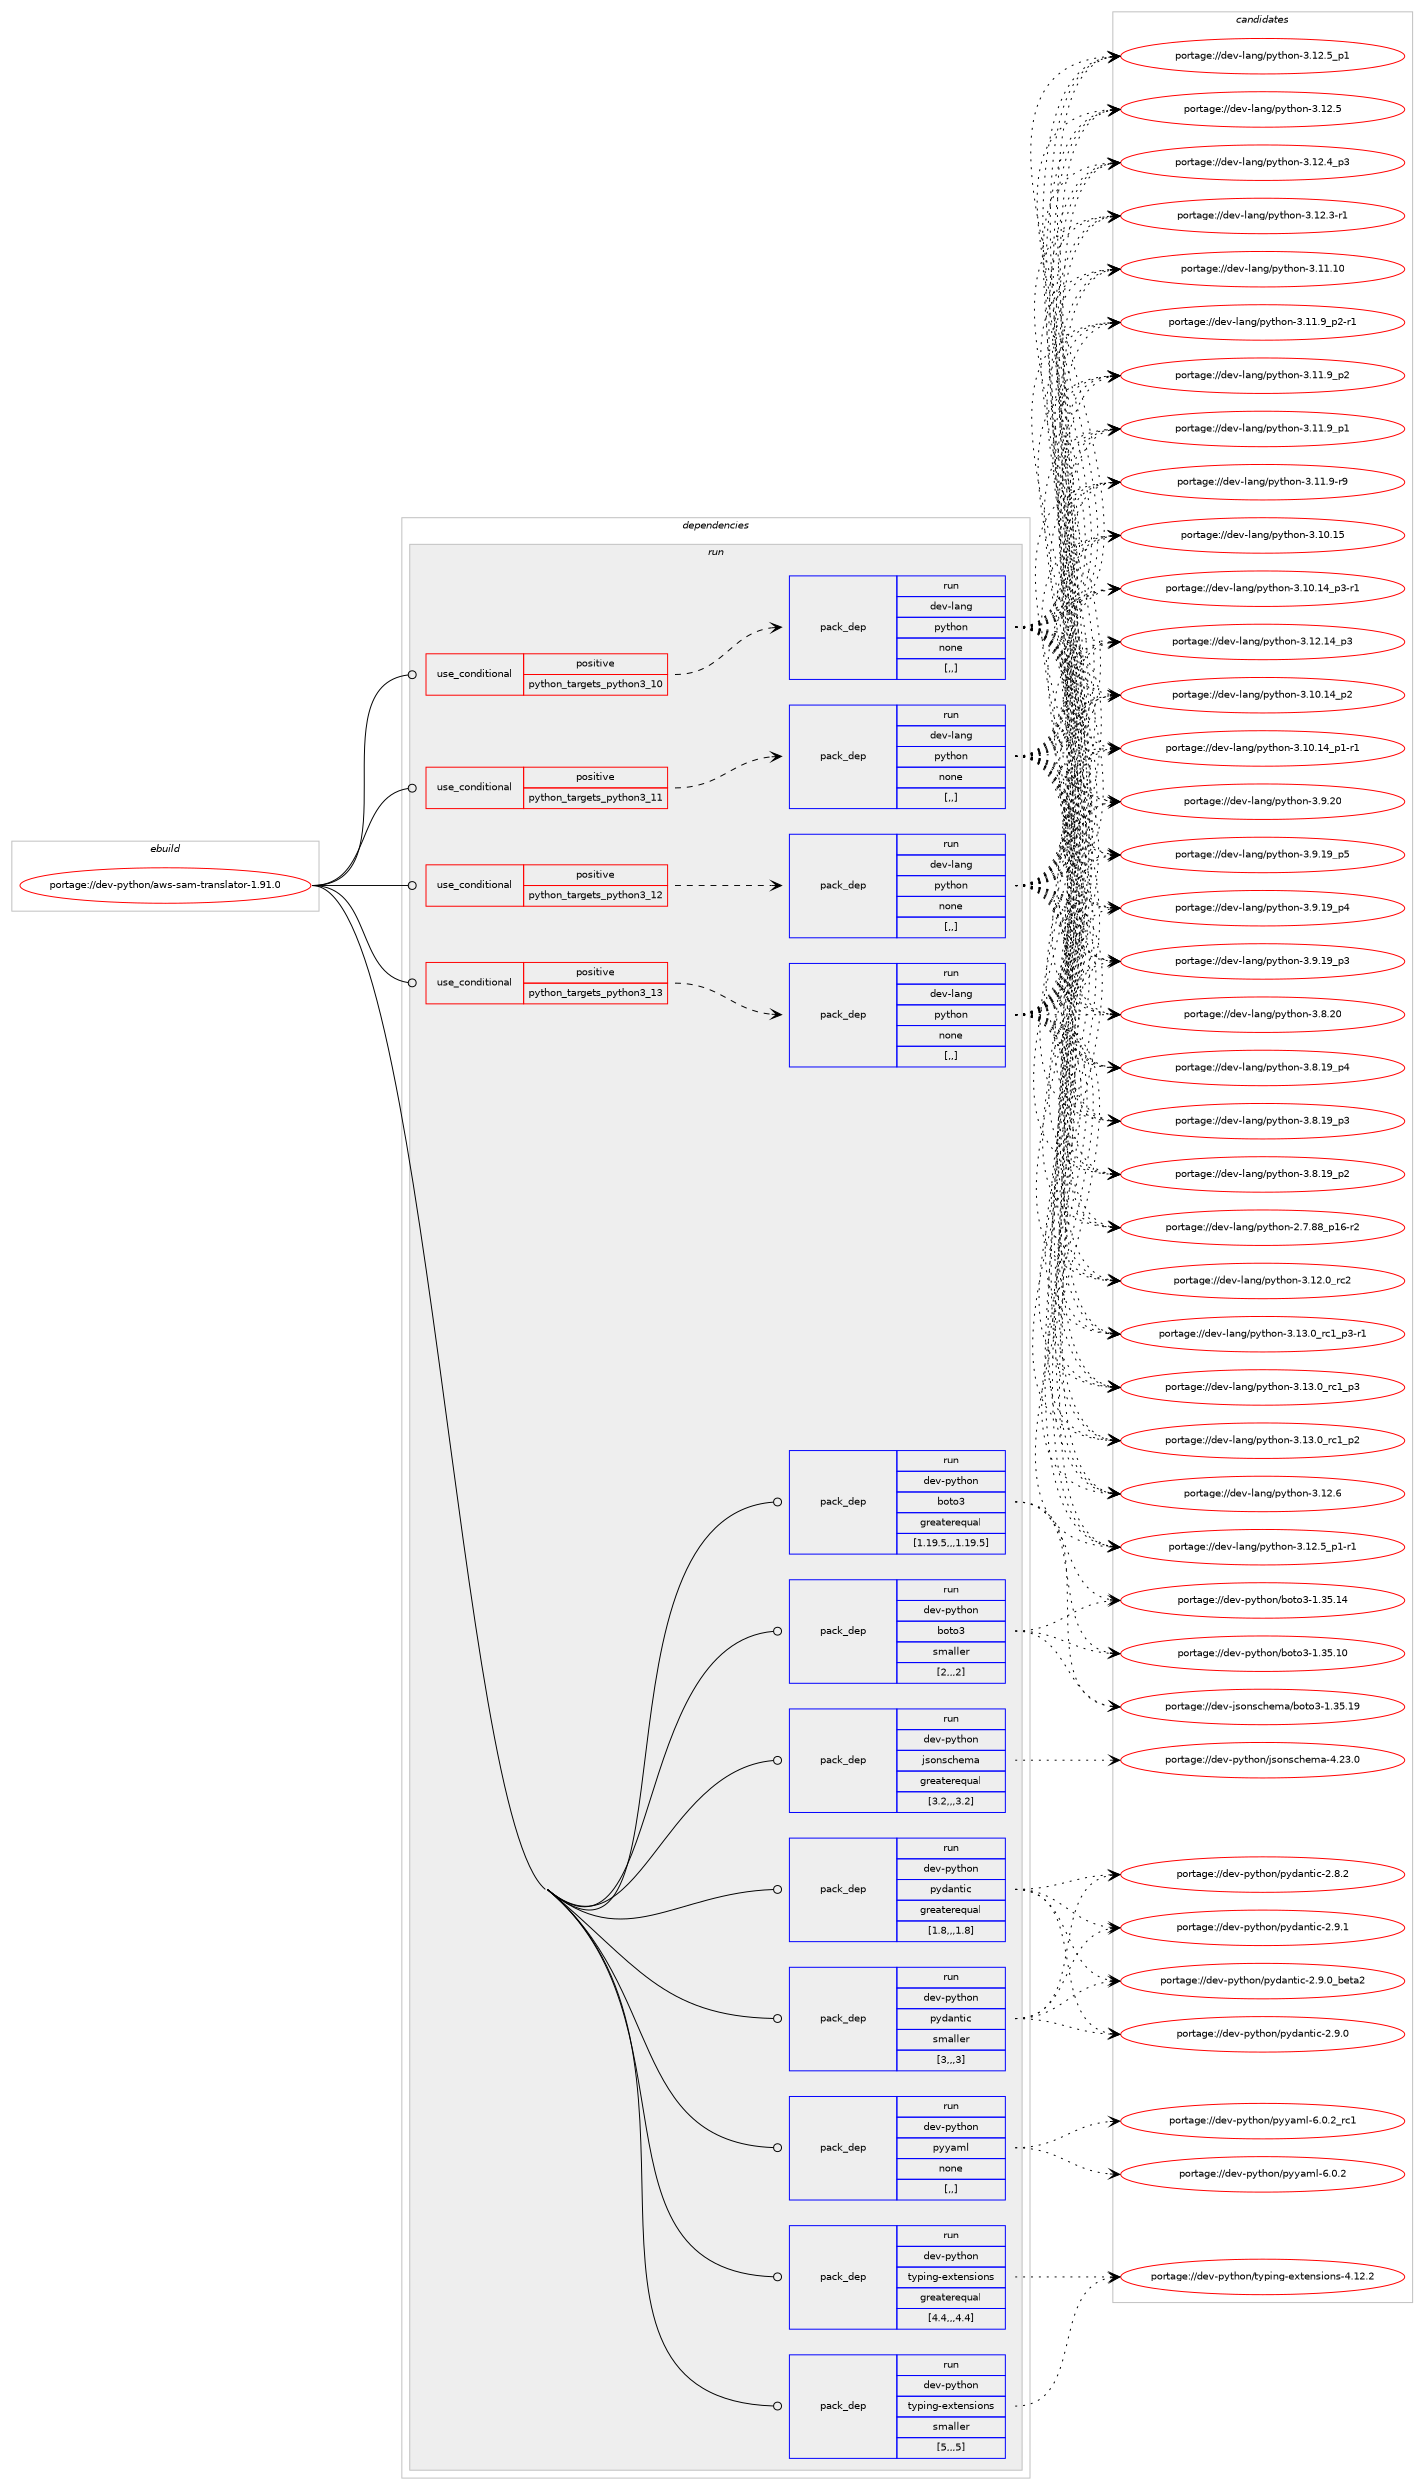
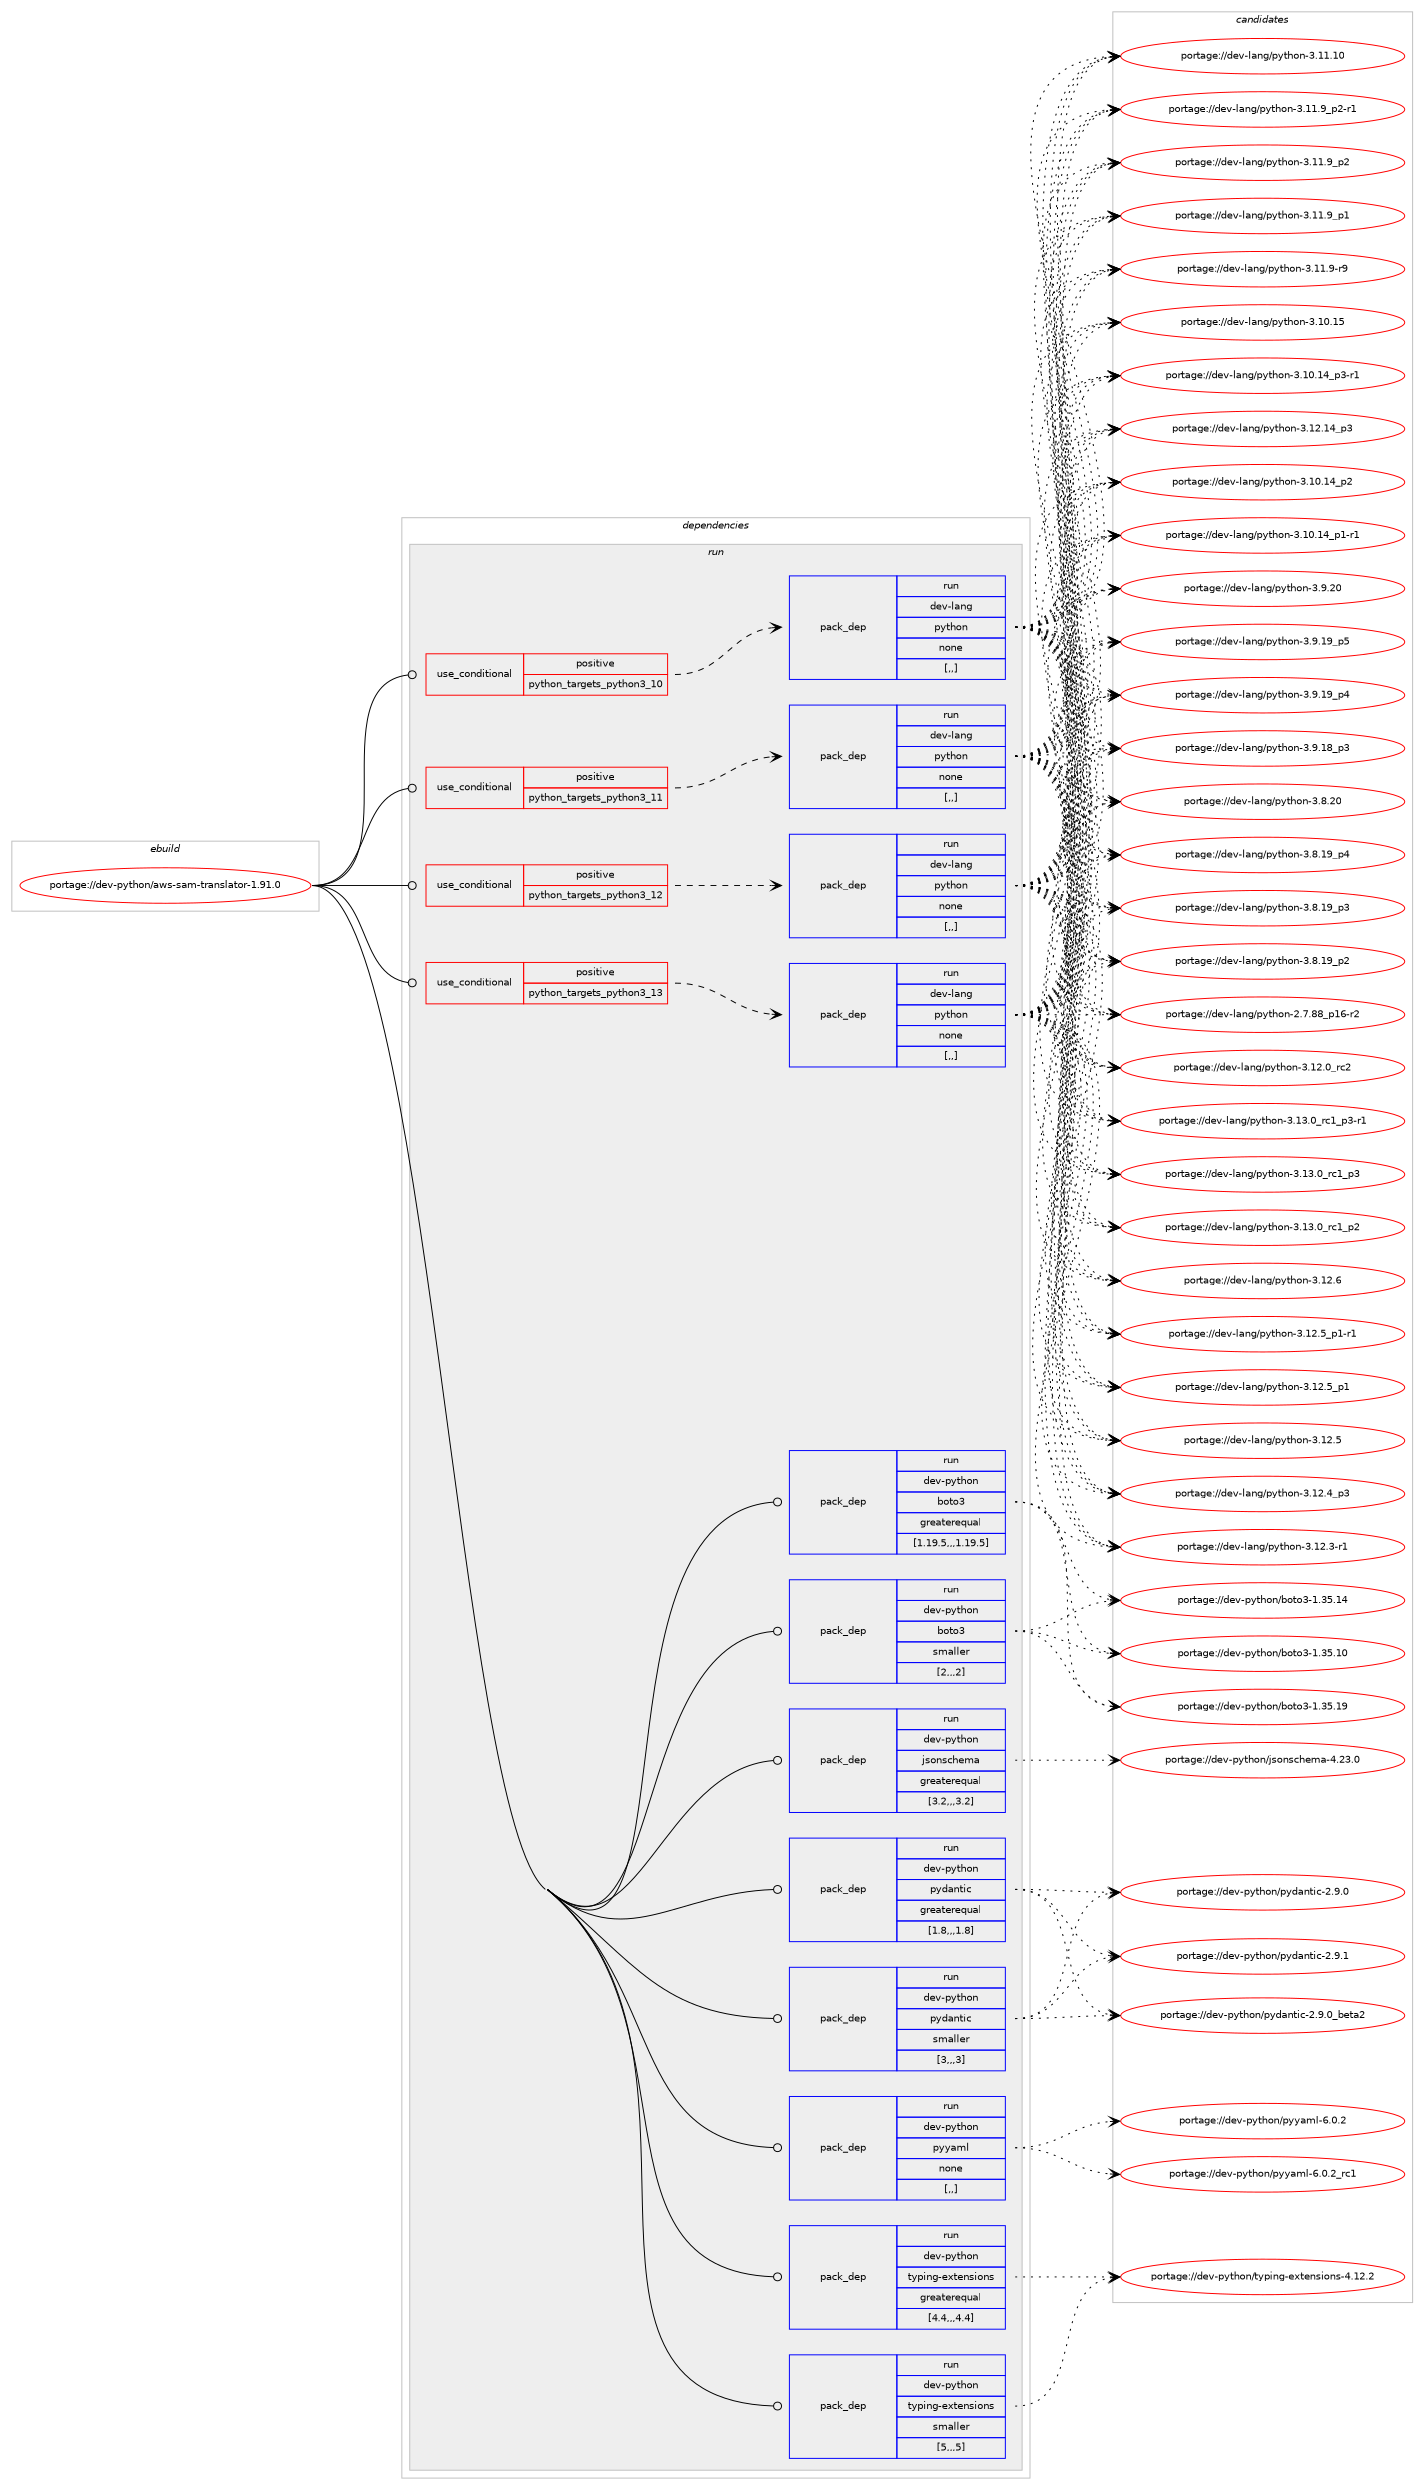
(1263, 961) -> (1263, 748)
(1263, 1707) -> (1263, 1707)
(1263, 1875) -> none
